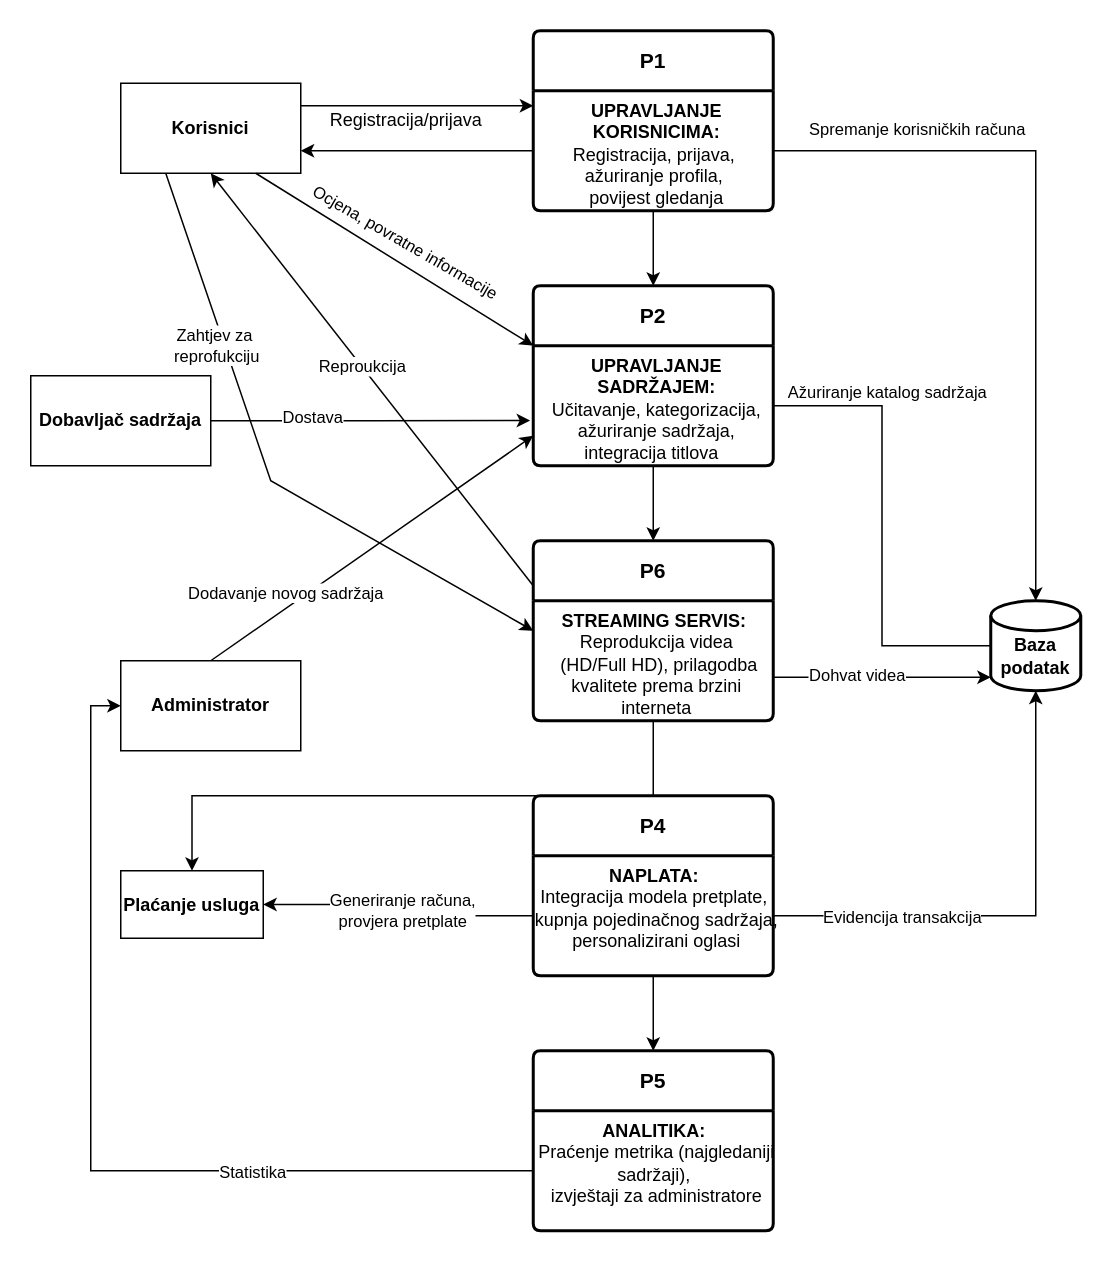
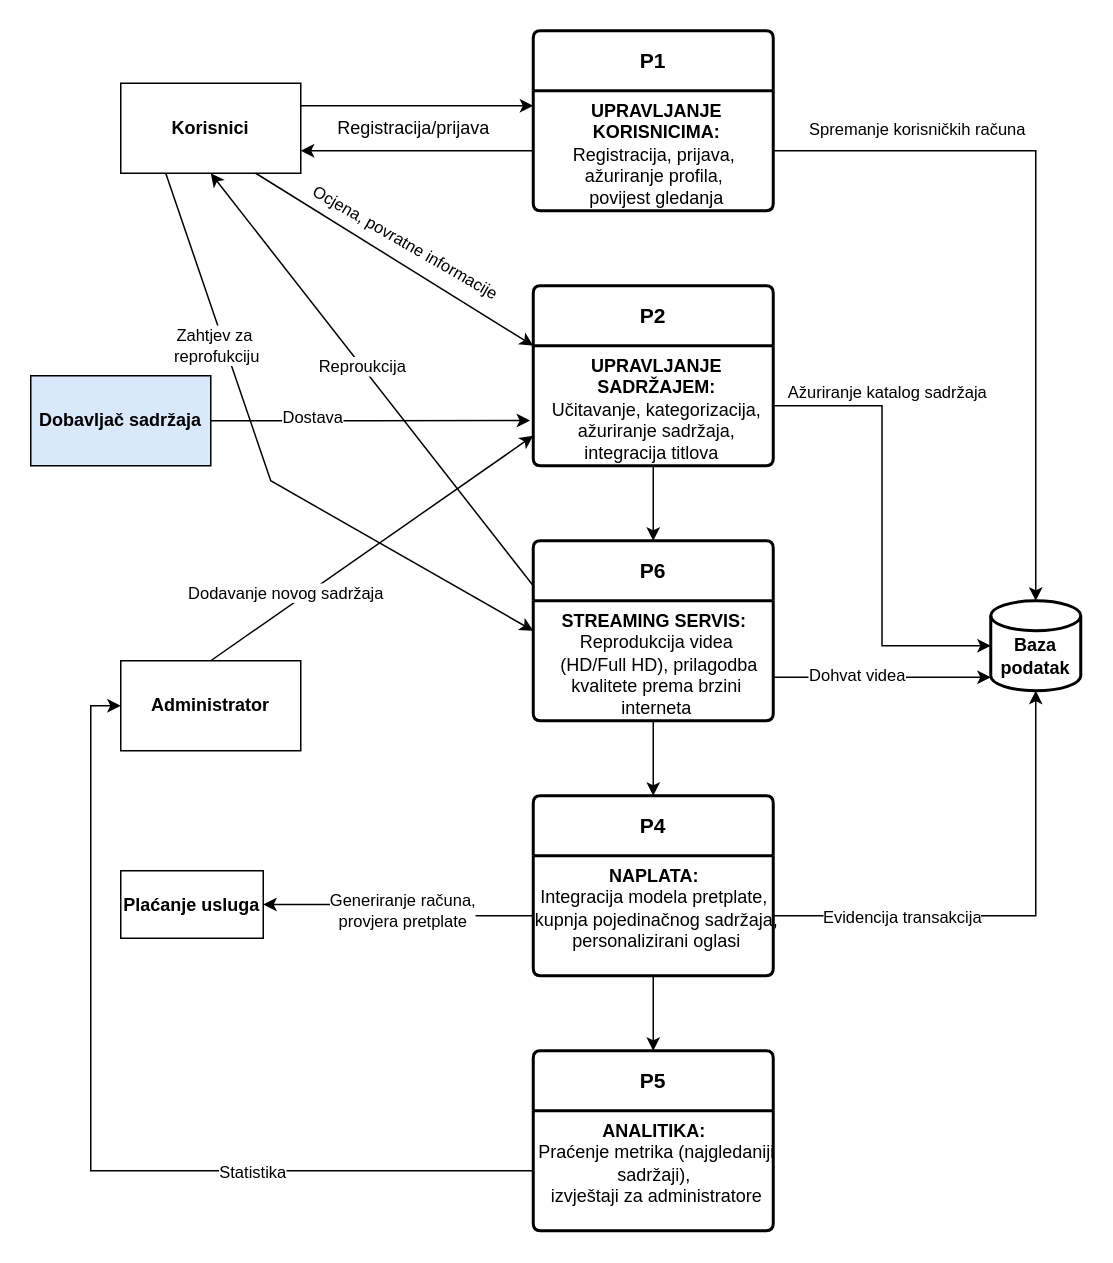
(406, 121) -> (413, 128)
(653, 244) -> none
(121, 421) -> (121, 421)
(983, 646) -> (979, 646)
(332, 796) -> (653, 784)
